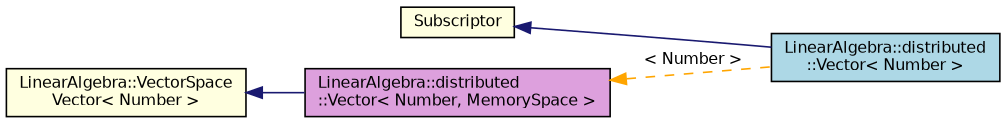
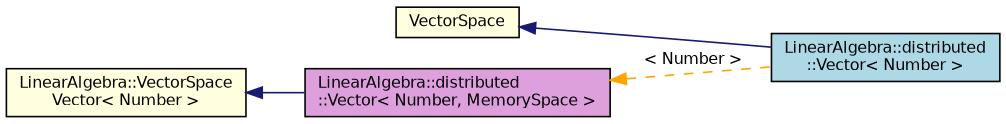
(458, 22) -> (458, 22)
